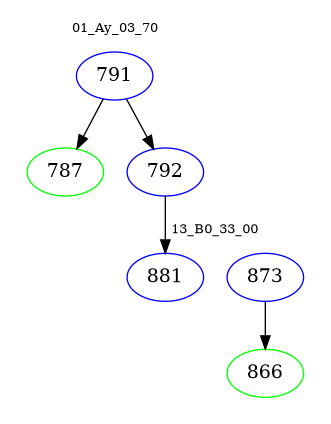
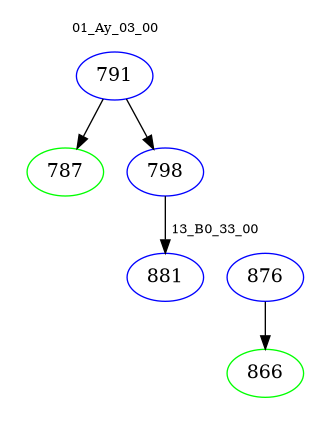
(115, 29) -> (115, 29)
(165, 172) -> (165, 172)
(265, 277) -> (265, 277)
